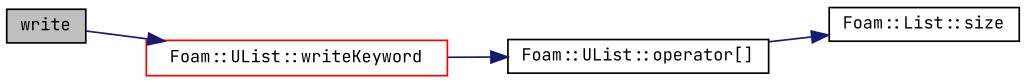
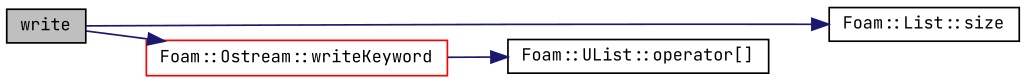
(790, 39) -> (449, 25)
(297, 58) -> (297, 58)
